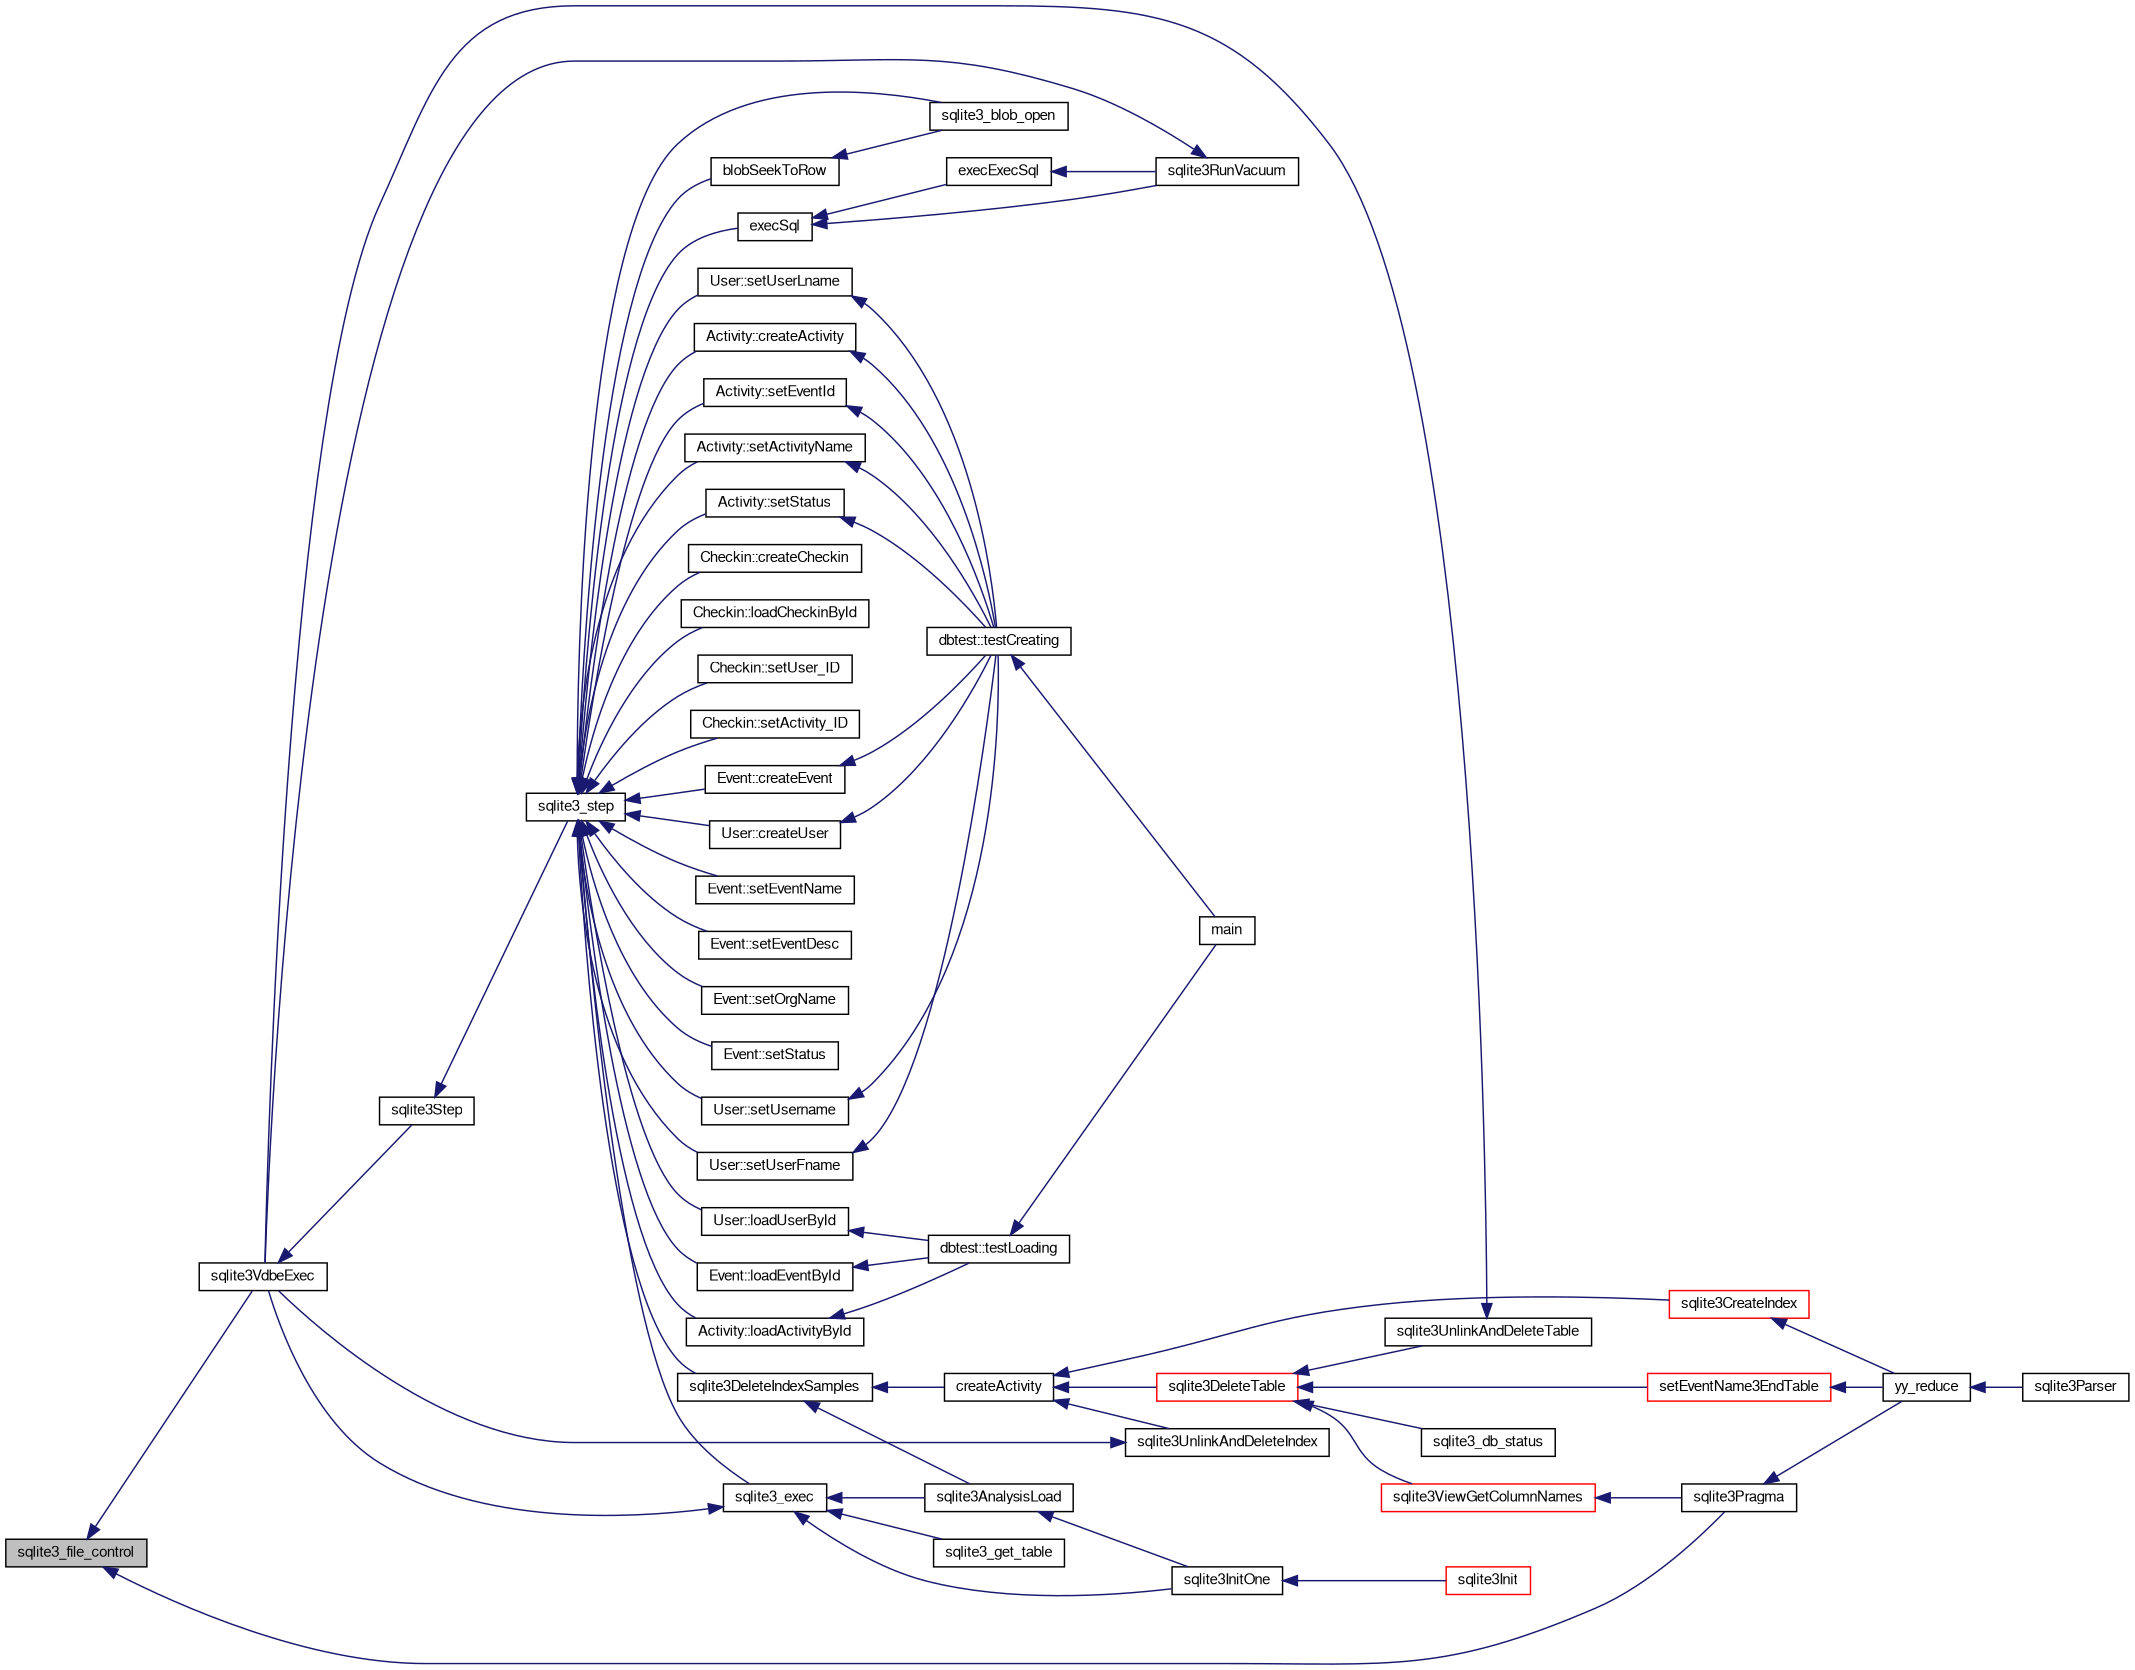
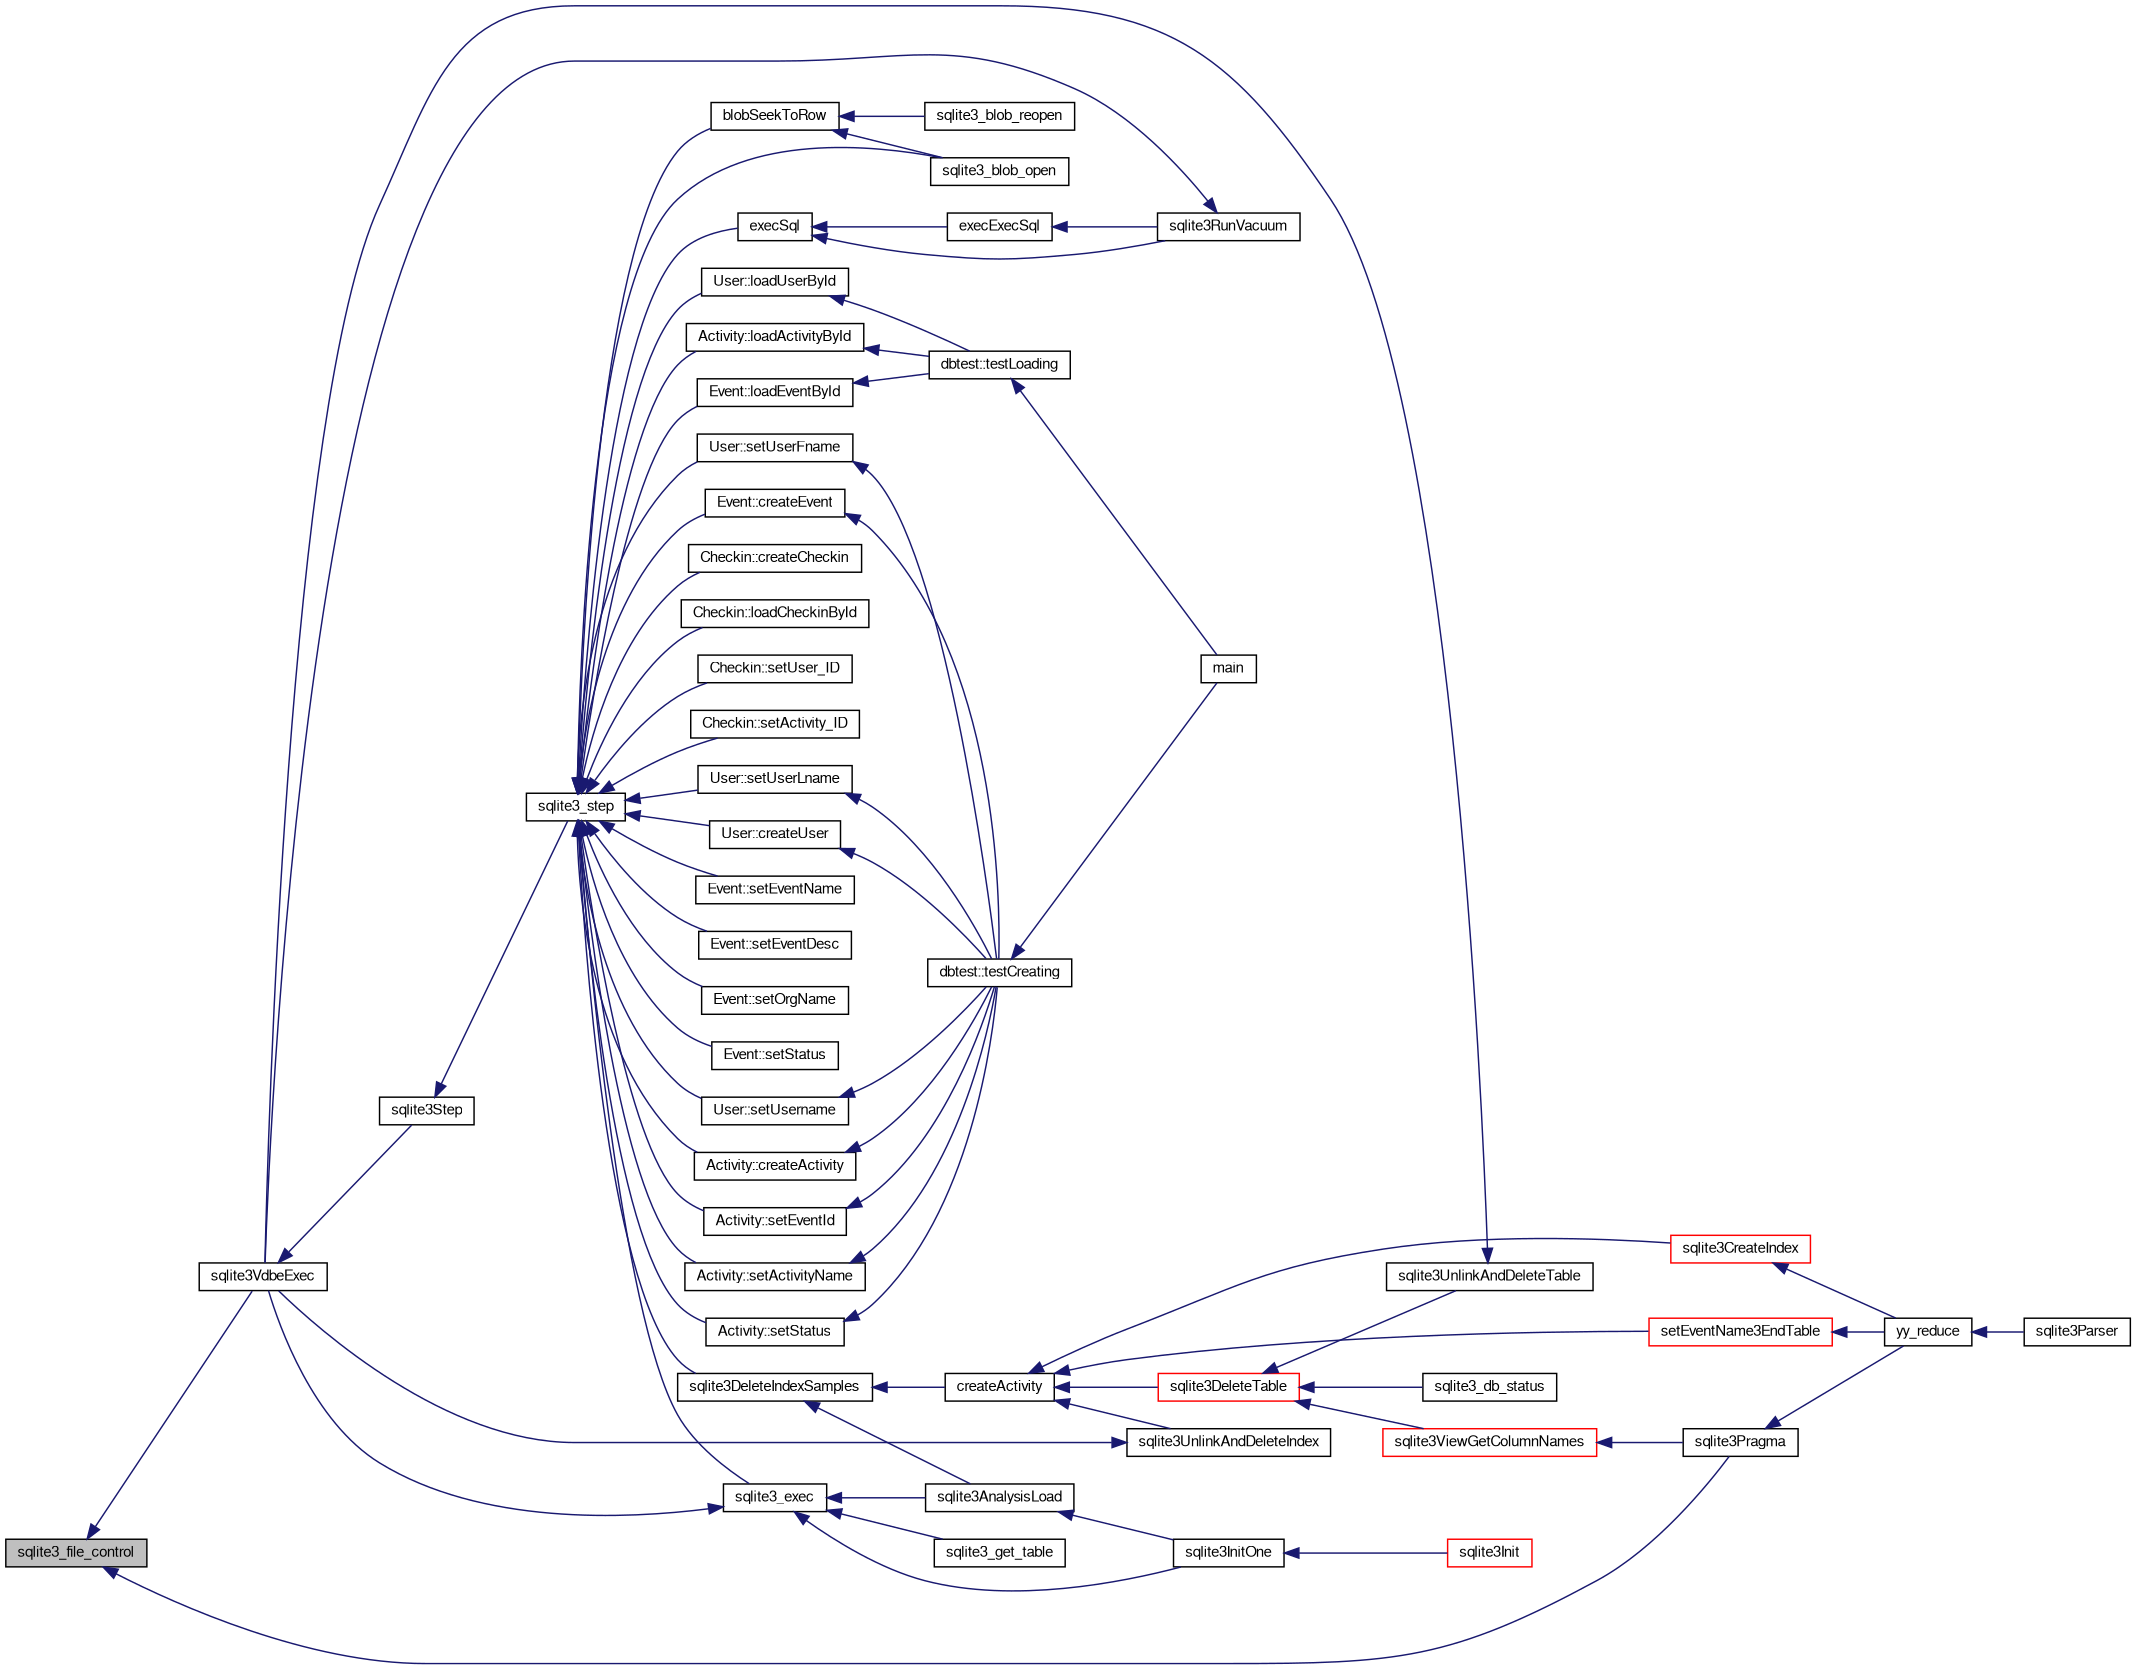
none -> (1000, 116)
(1480, 1387) -> (1372, 1338)
